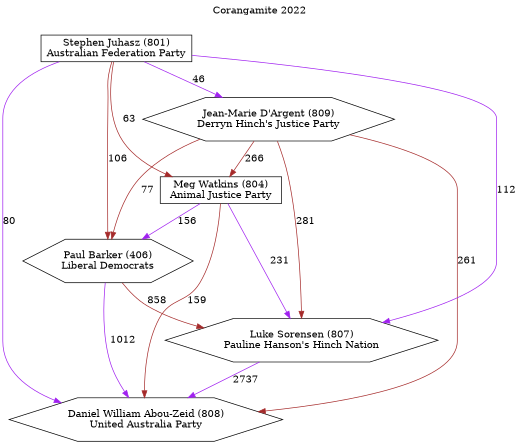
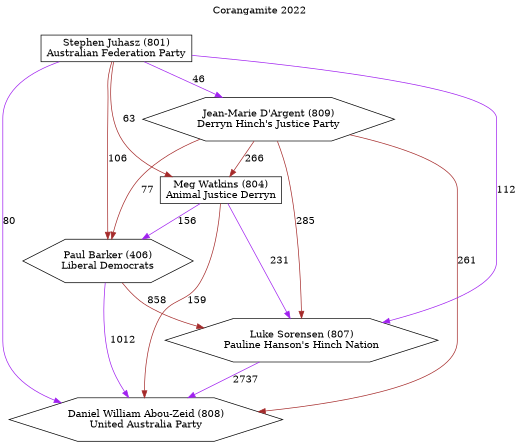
(221, 190) -> (221, 190)
(306, 221) -> (306, 221)
